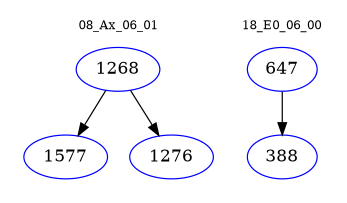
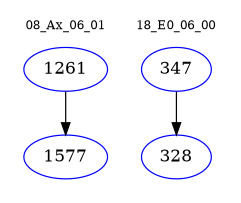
(118, 69) -> (66, 69)
(282, 69) -> (176, 69)
(172, 157) -> none
(282, 157) -> (176, 157)
